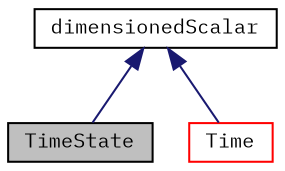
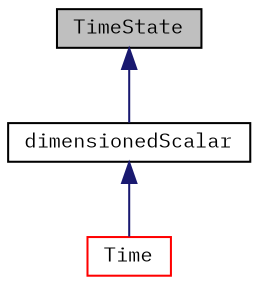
(112, 94) -> (129, 96)
